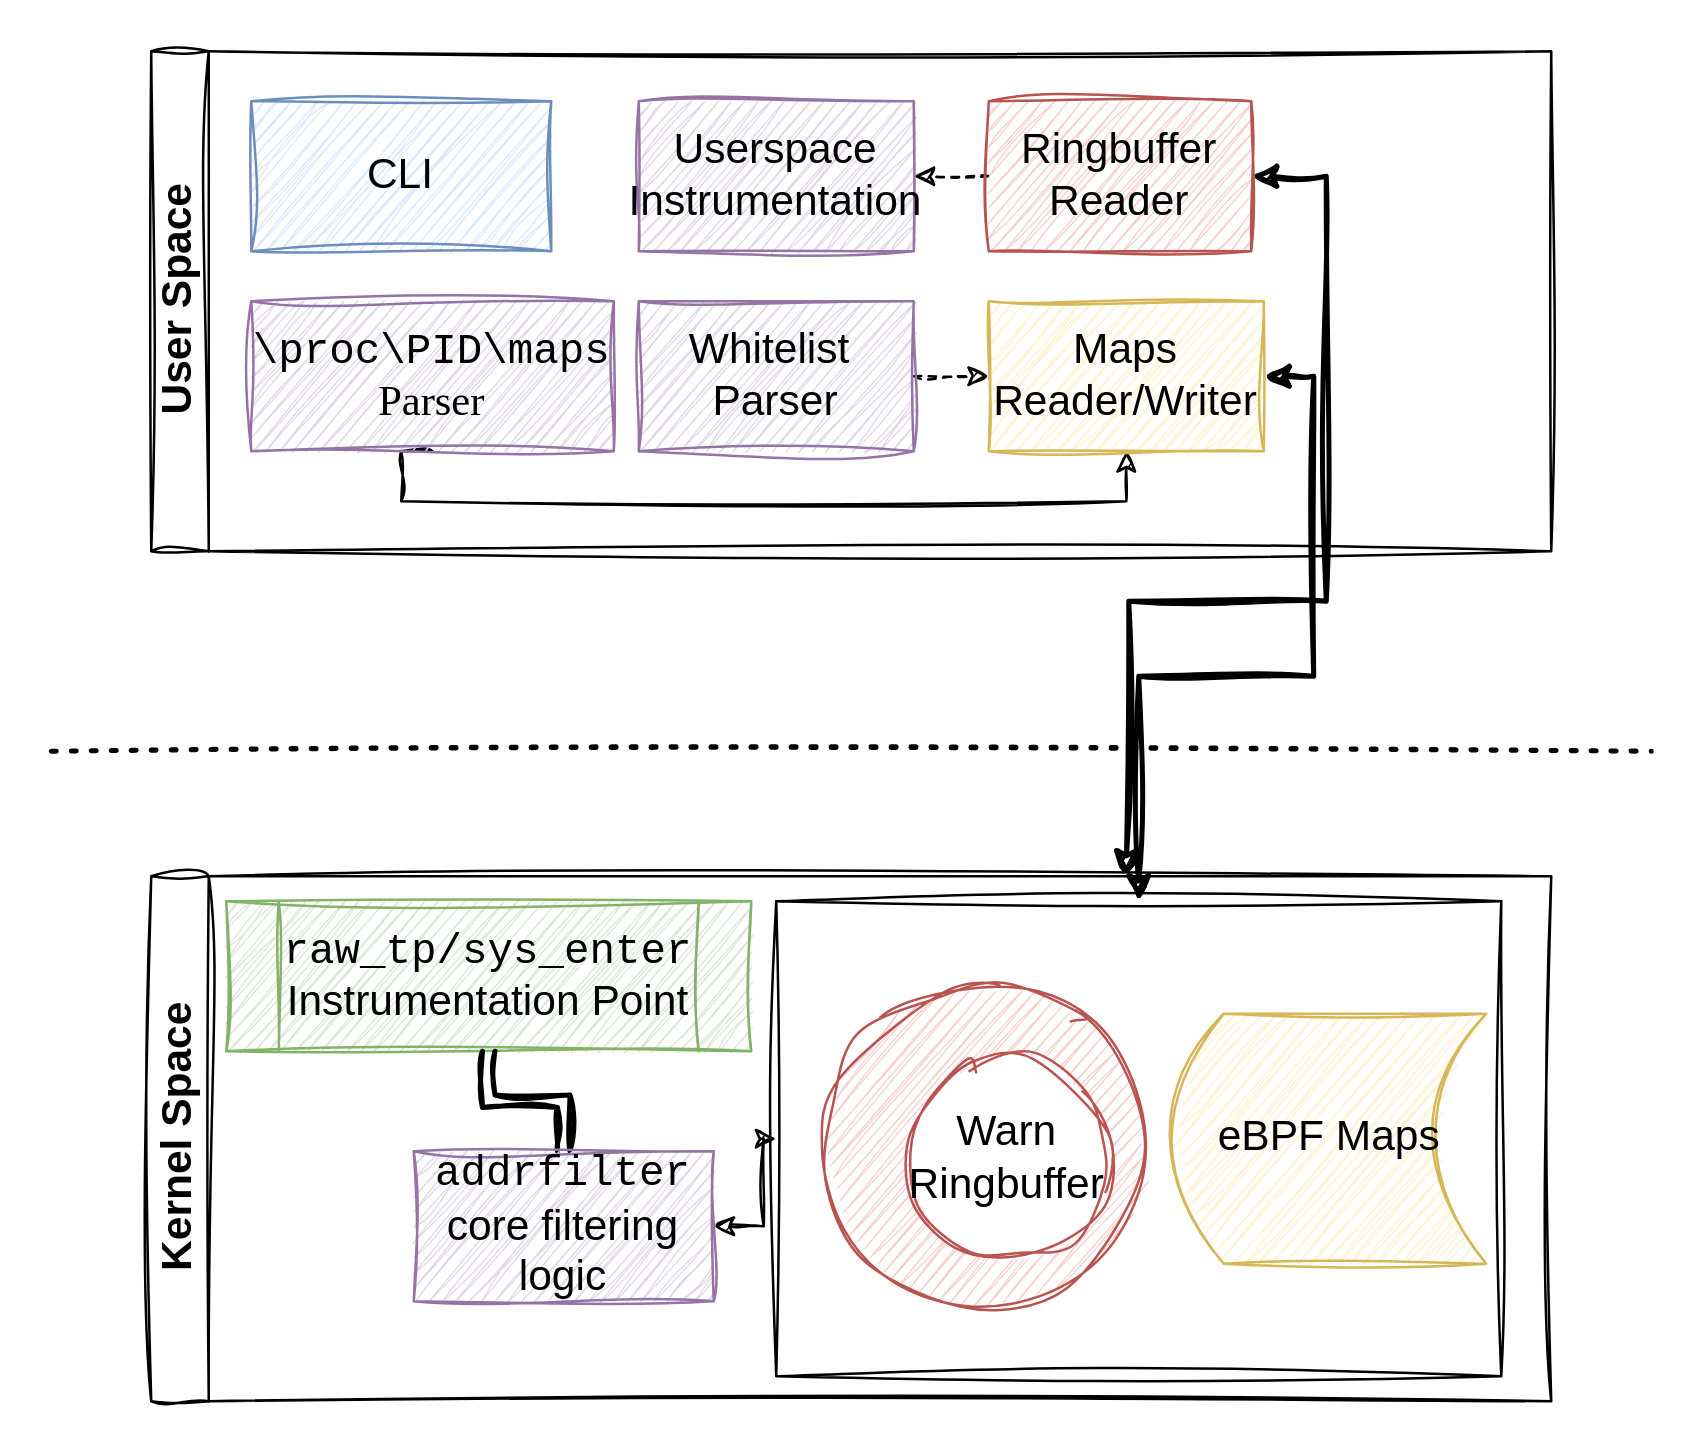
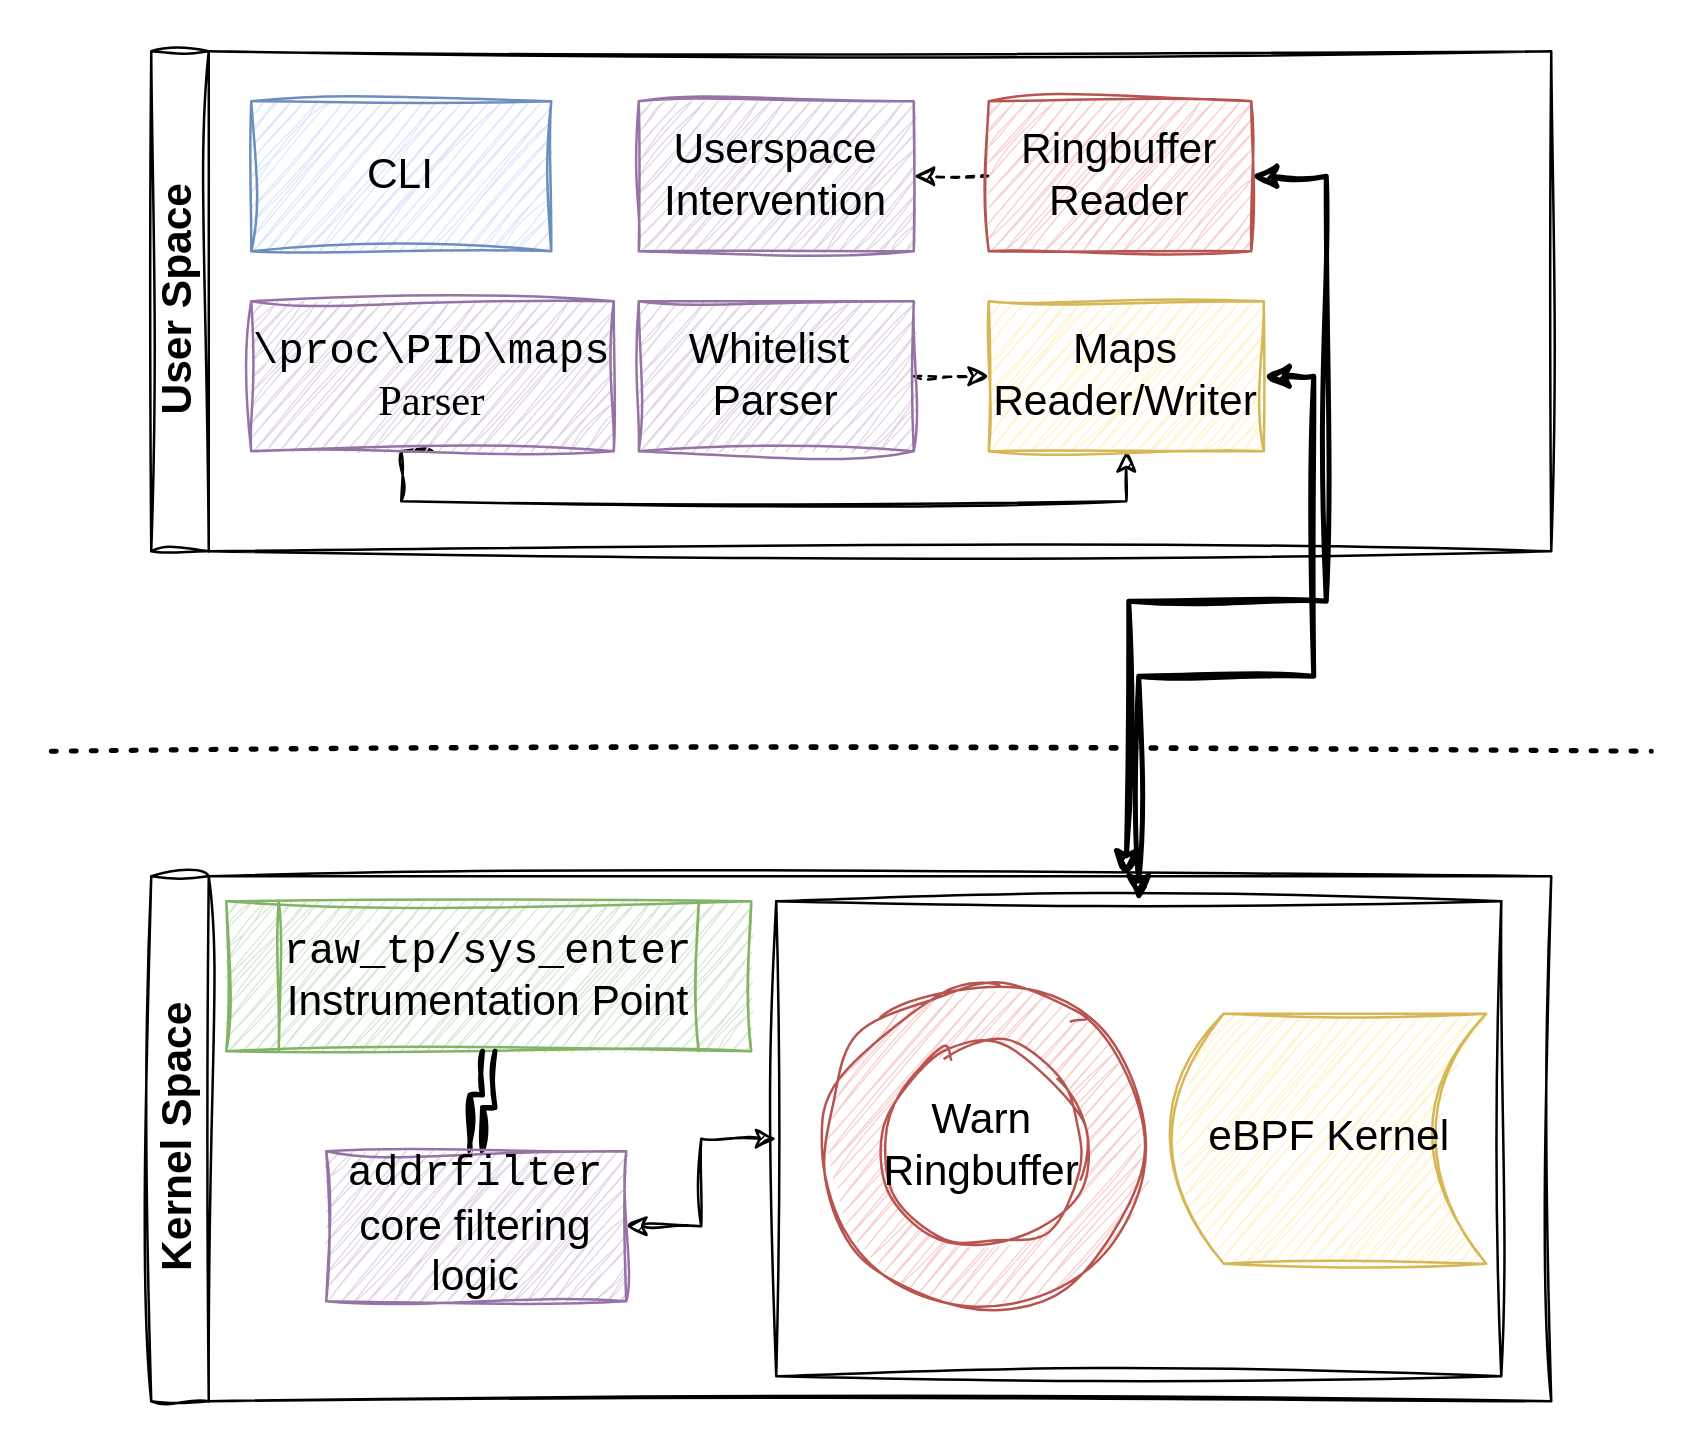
(776, 176) -> (776, 176)
(1330, 1139) -> (1330, 1139)
(1009, 1159) -> (984, 1146)
(564, 1226) -> (476, 1226)
